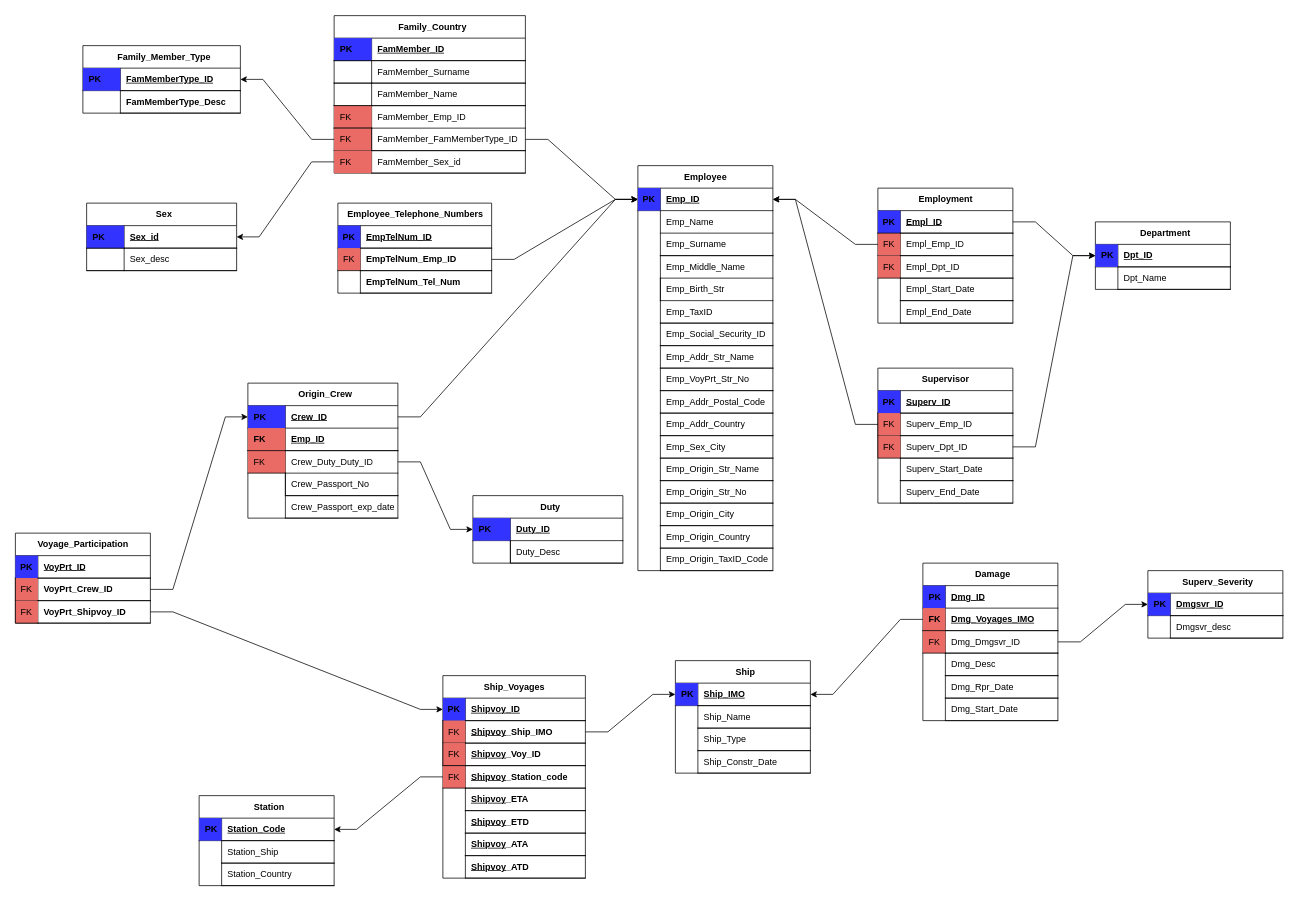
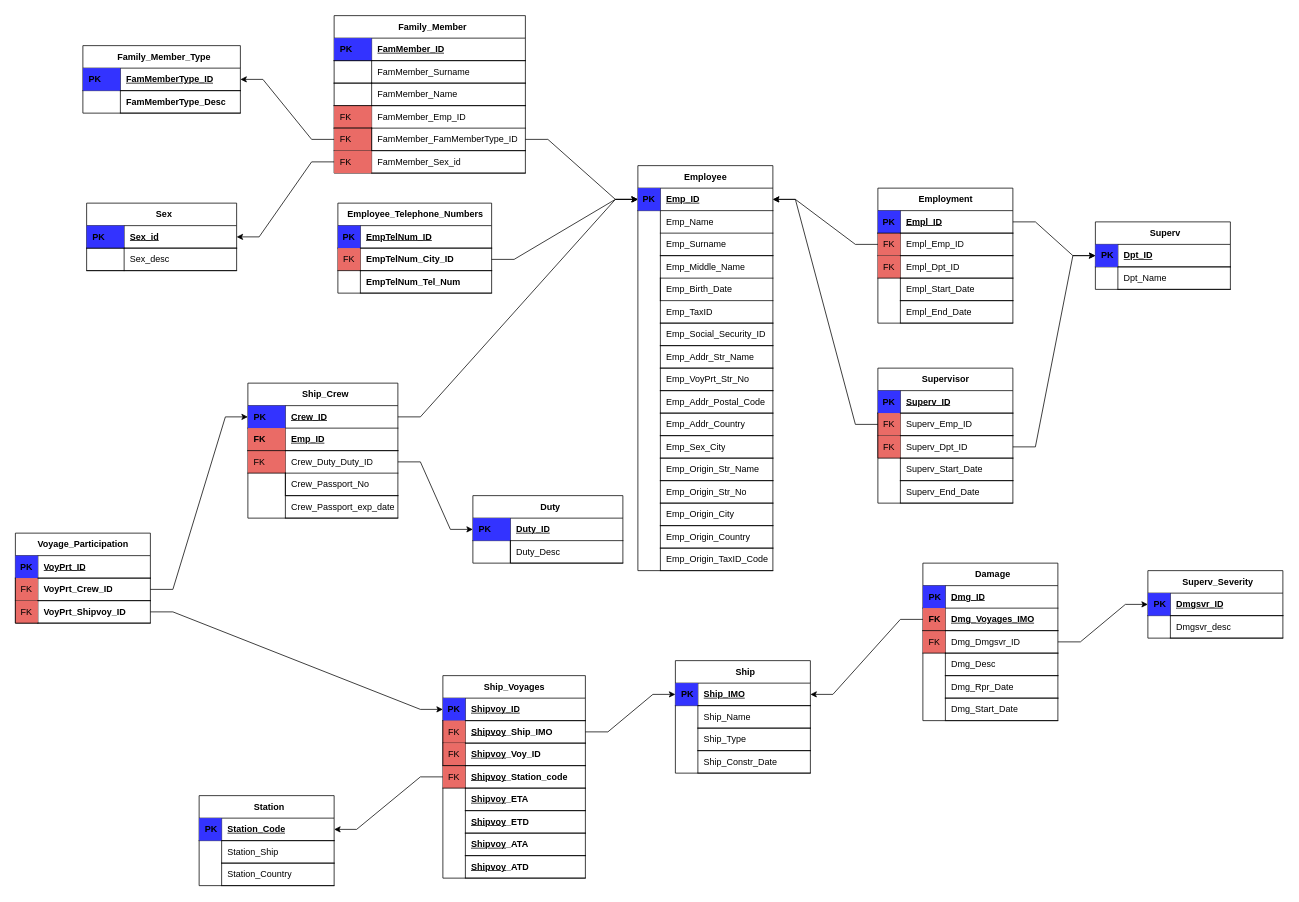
(433, 27) -> (433, 27)
(1166, 233) -> (1166, 233)
(406, 259) -> (407, 259)
(698, 289) -> (700, 289)
(326, 394) -> (326, 394)
